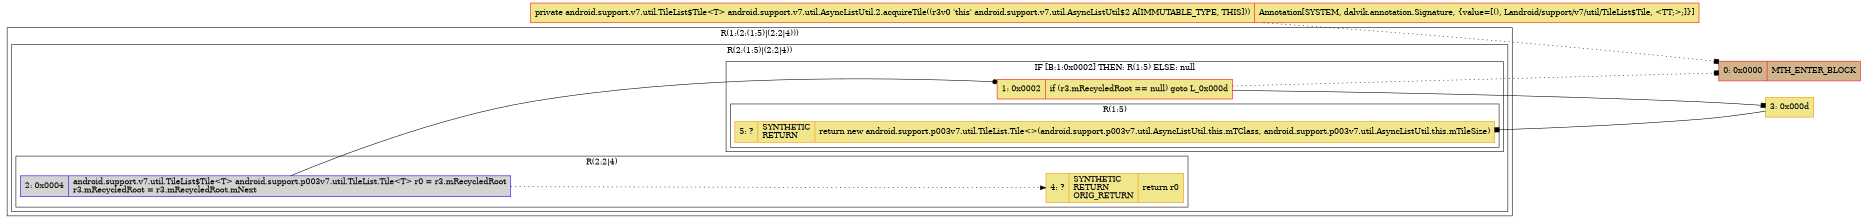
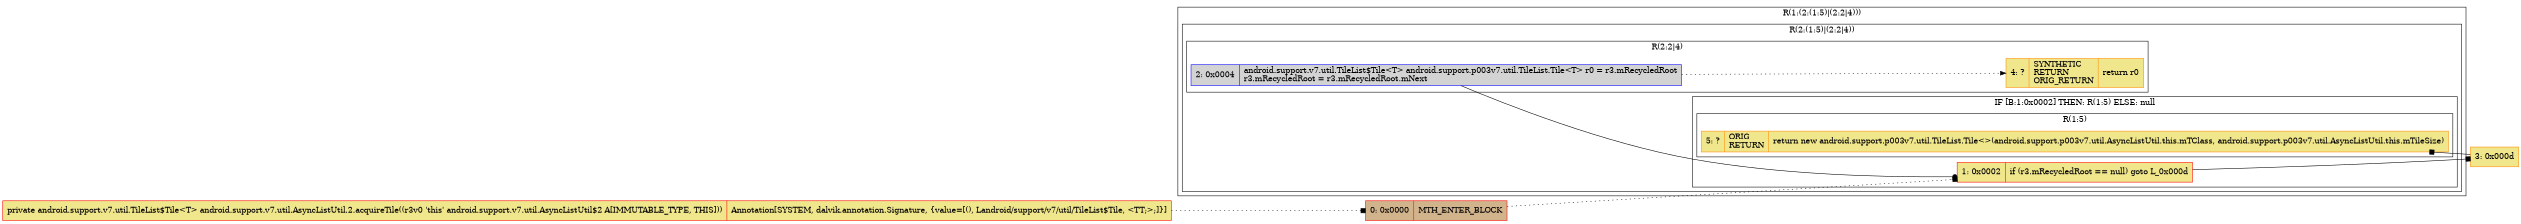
(1473, 80) -> (1618, 200)
(786, 128) -> (1739, 137)
